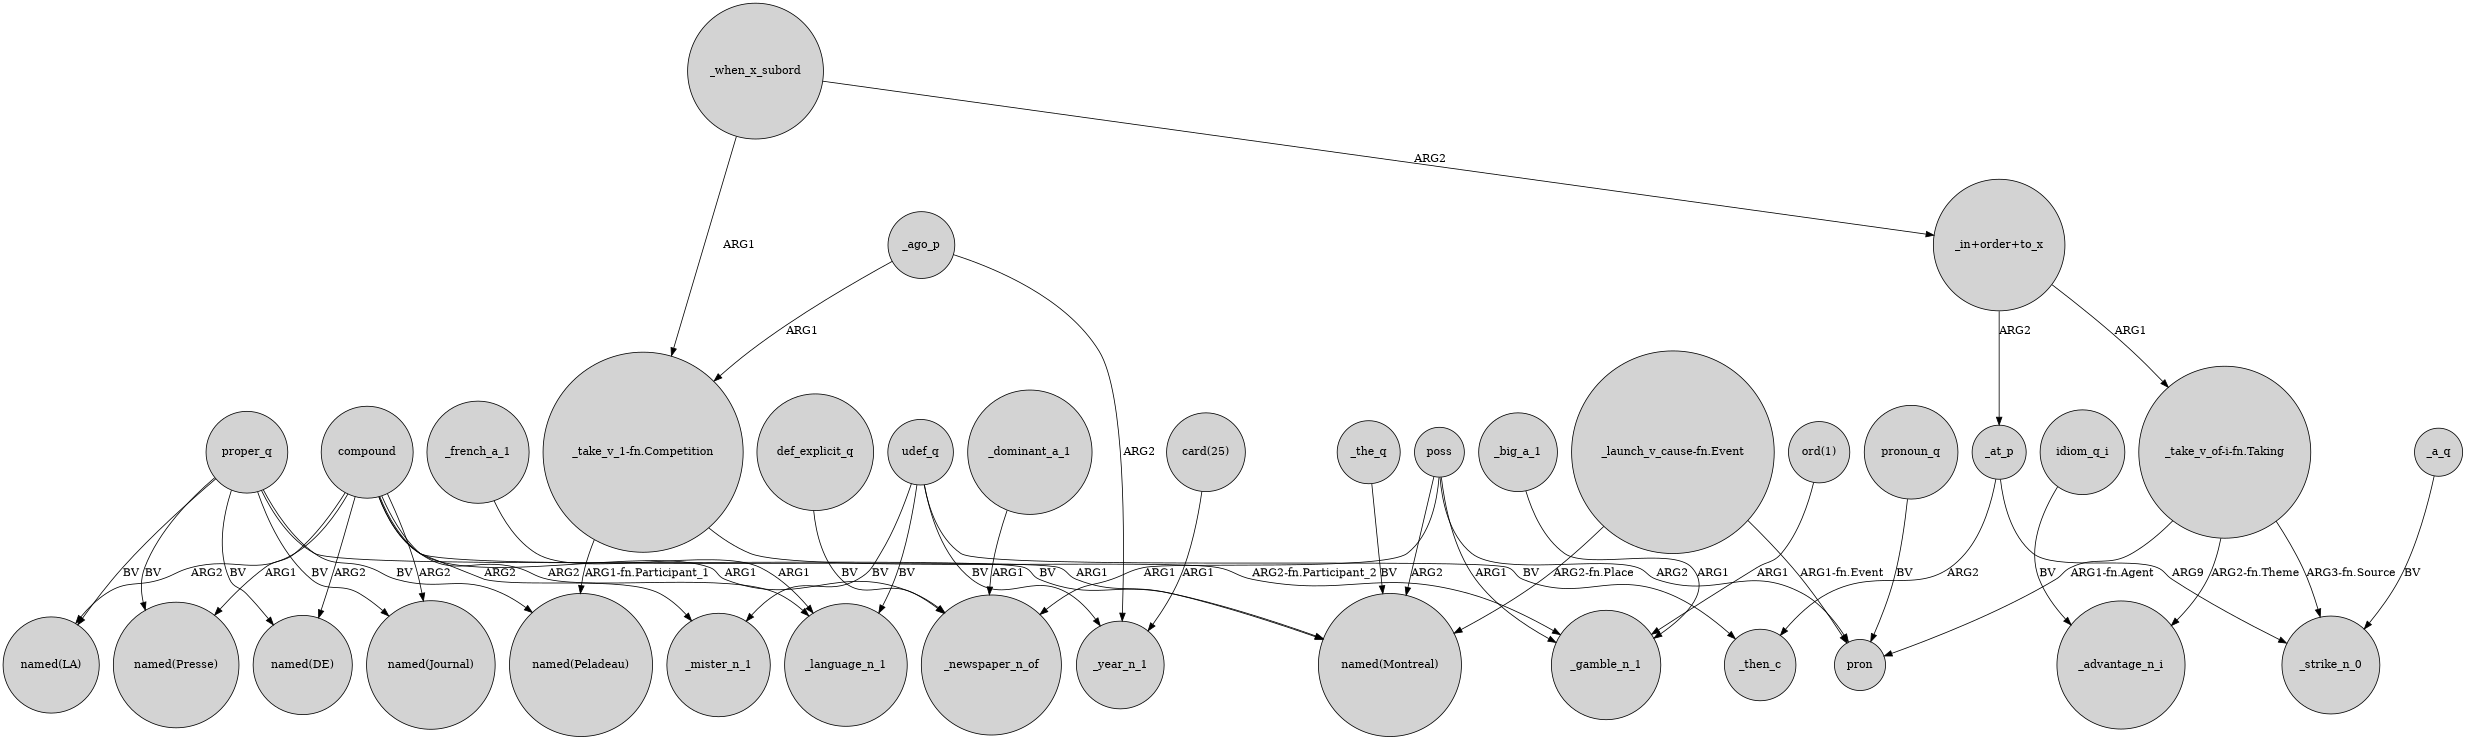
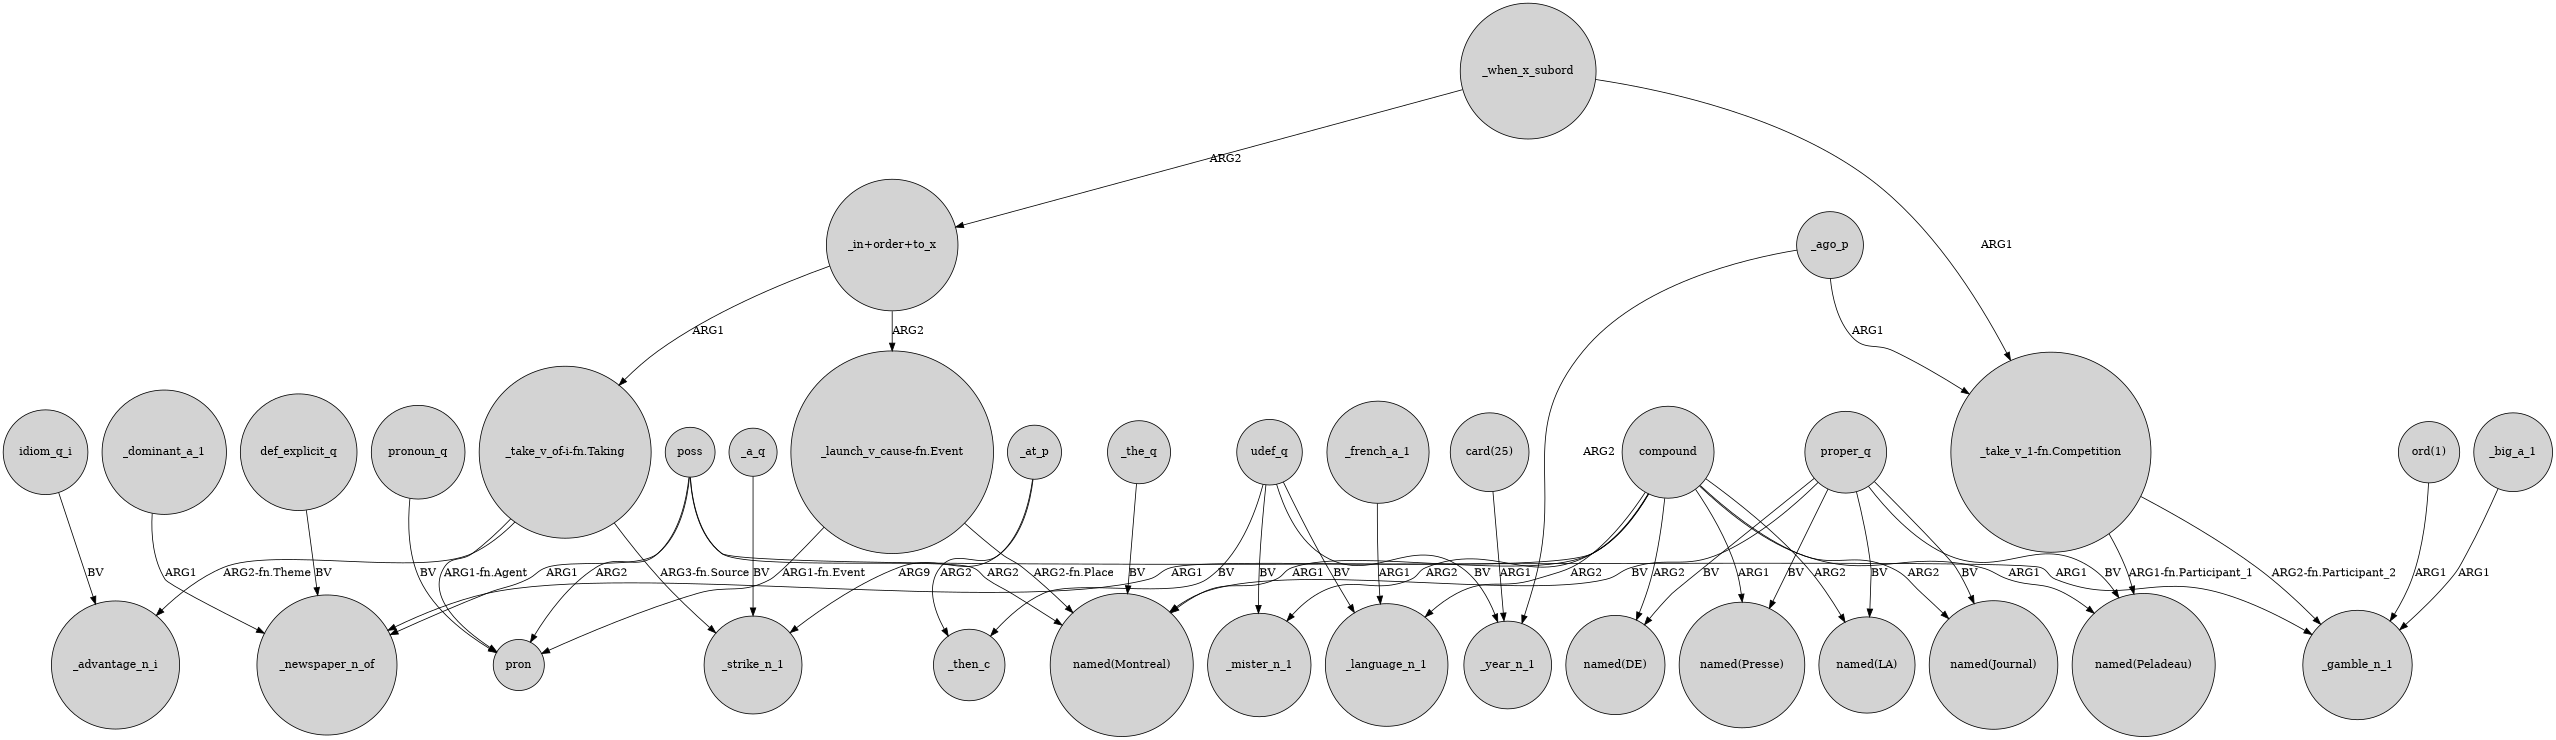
(1999, 364) -> (892, 327)
none -> (1991, 571)
(2331, 665) -> (753, 665)
